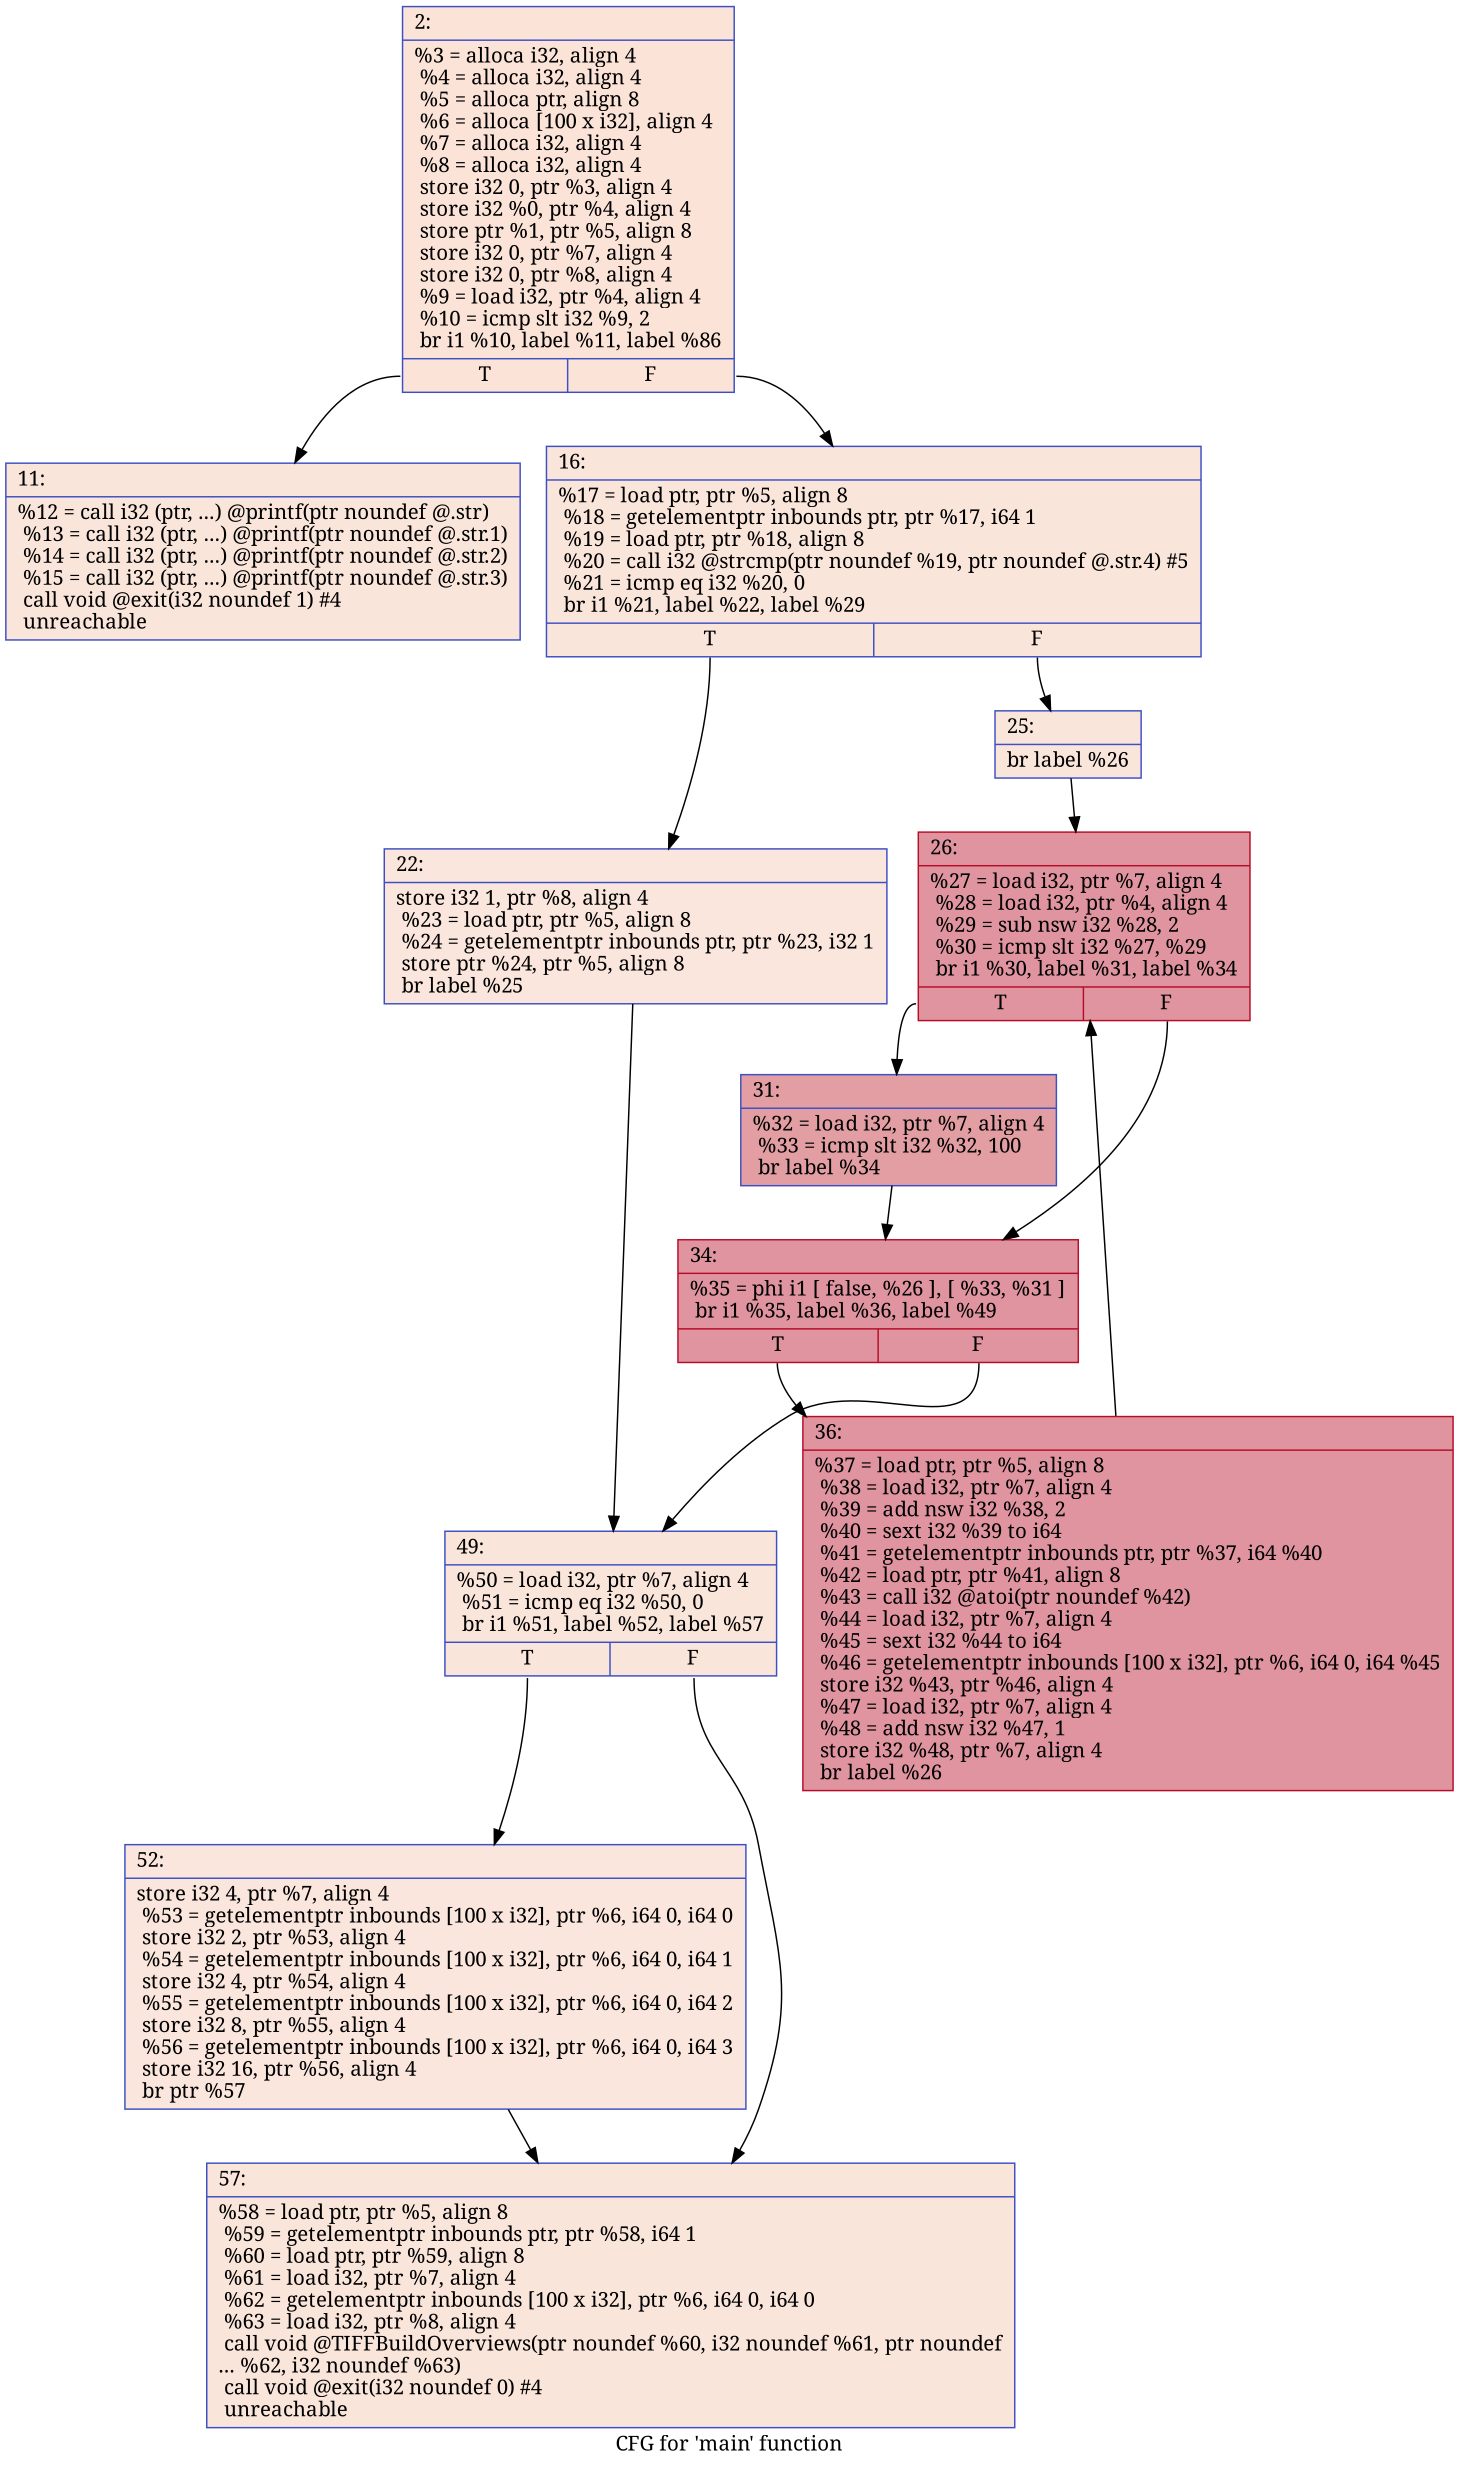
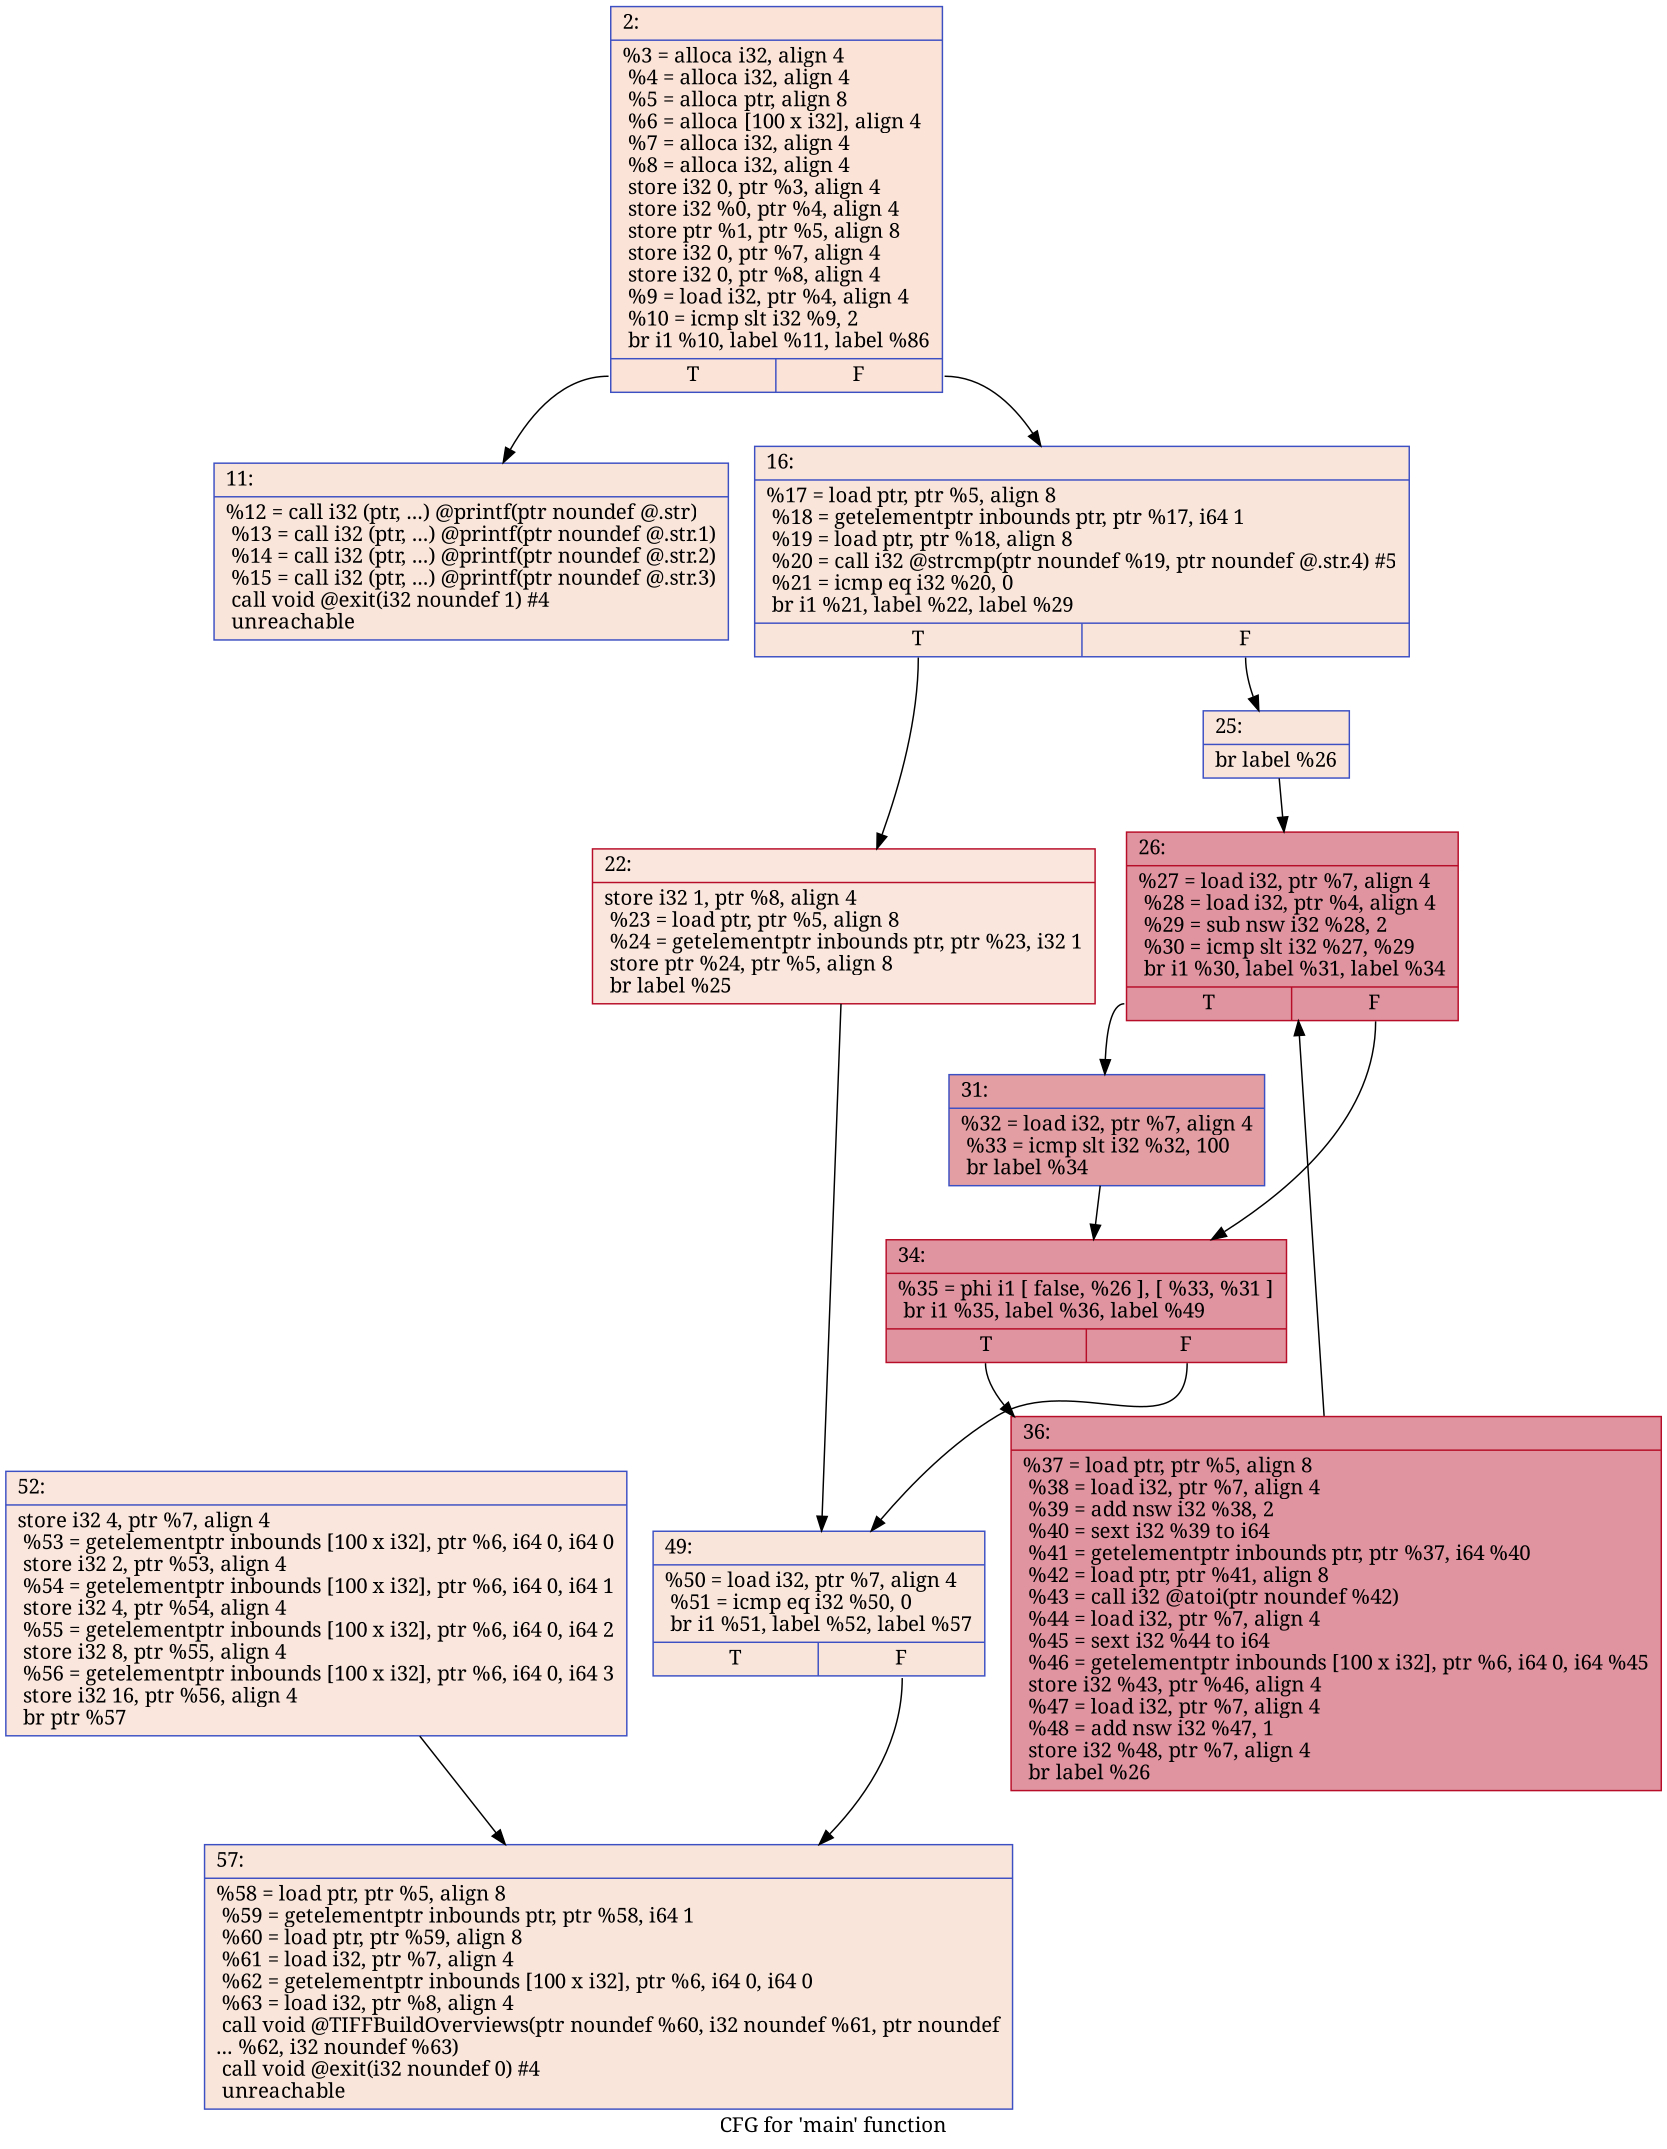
(636, 926) -> (844, 926)
(519, 1755) -> none
